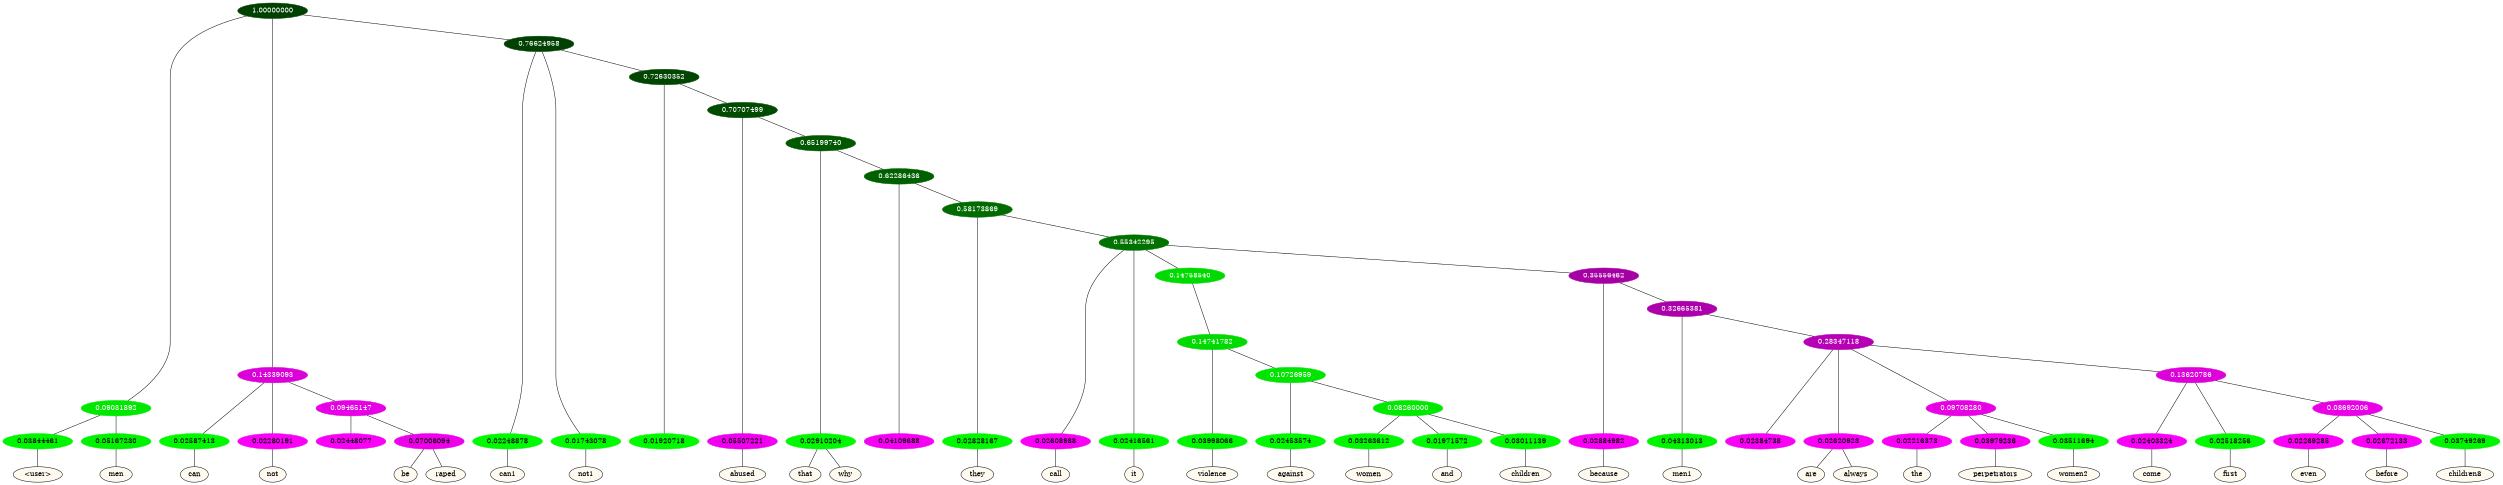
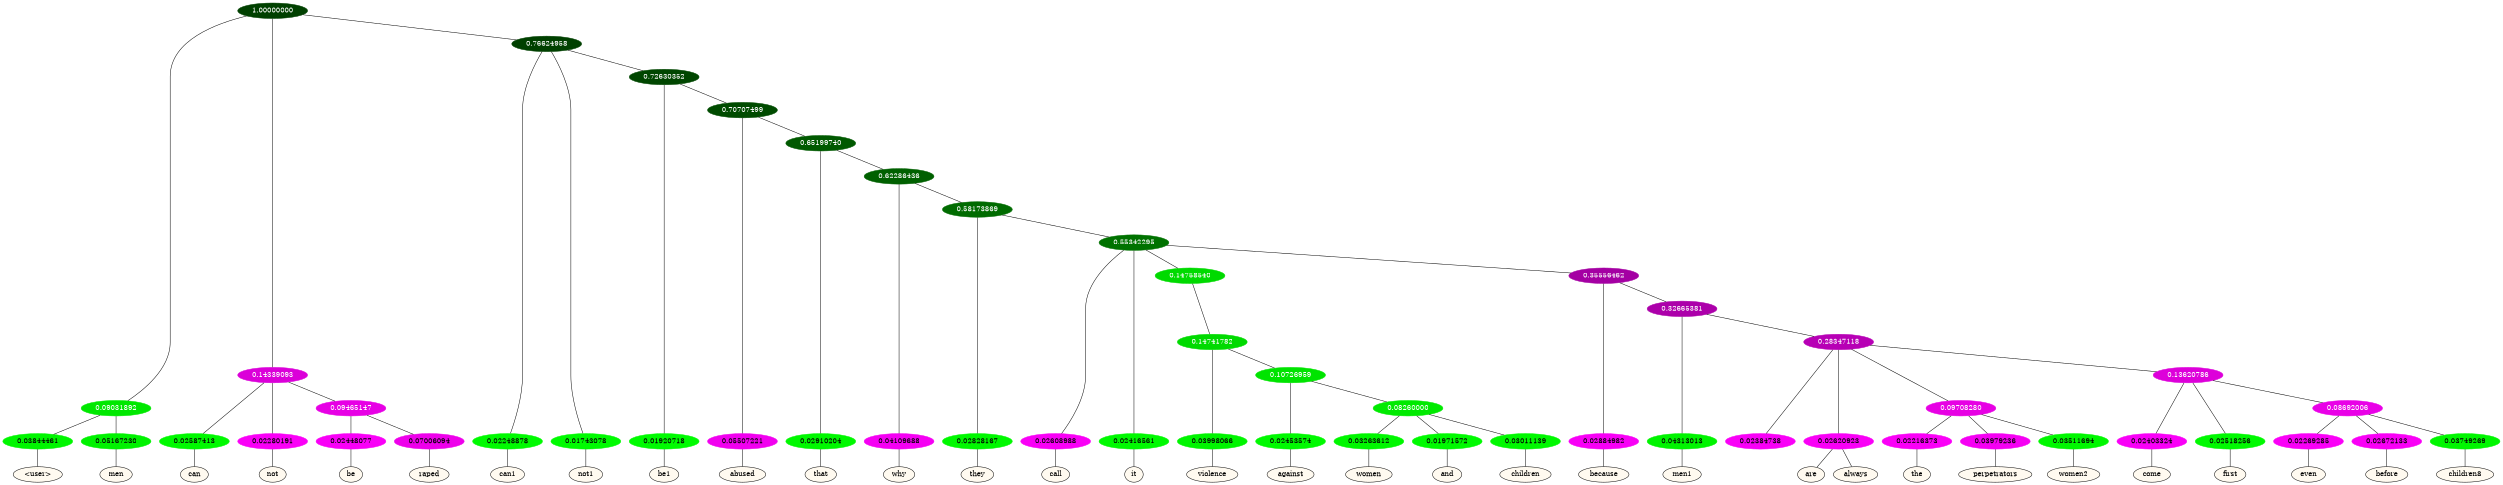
(417, 458) -> (351, 458)
(833, 458) -> (899, 458)
none -> (664, 474)
